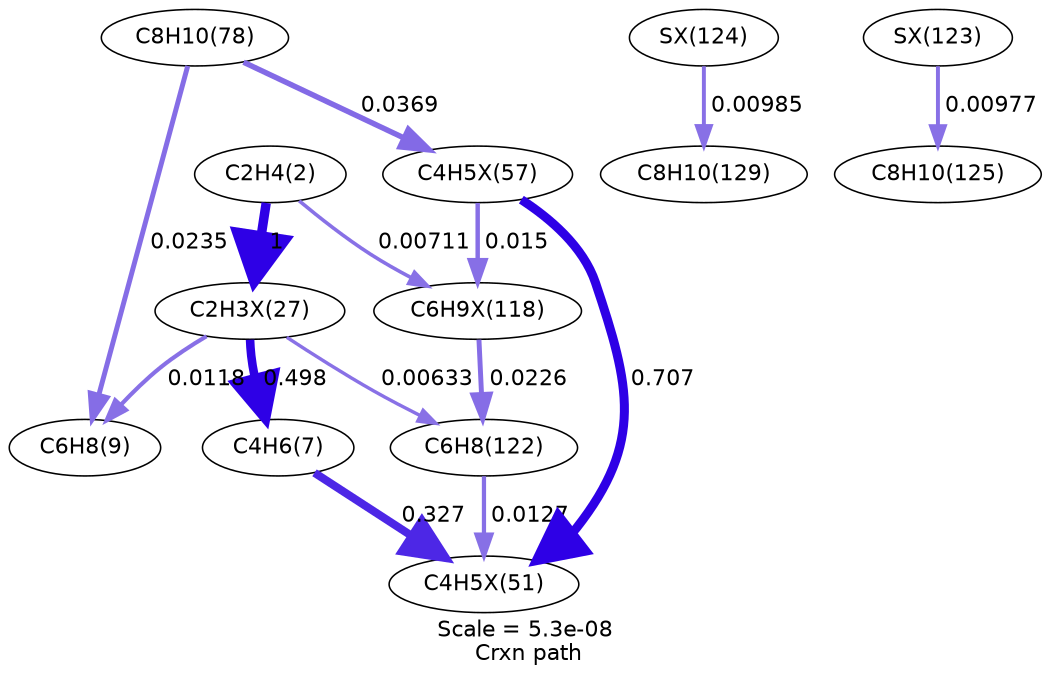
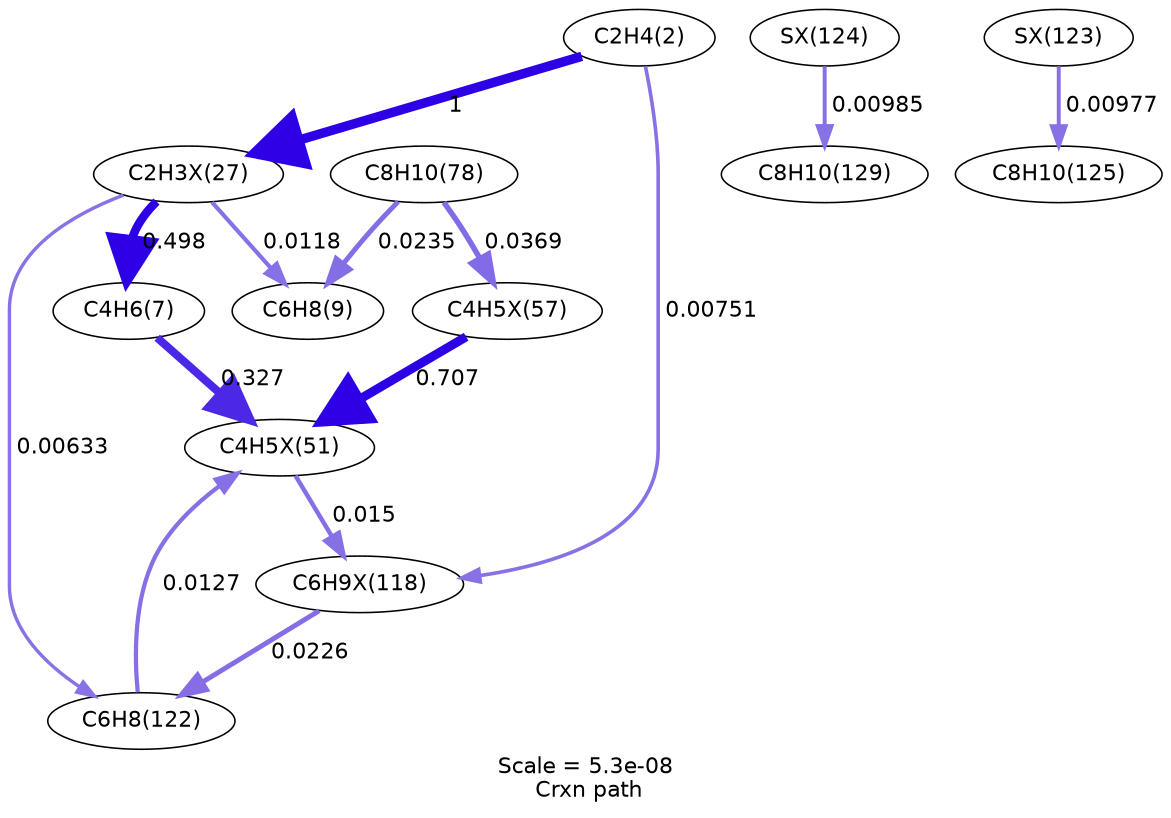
(478, 231) -> (314, 506)
(421, 243) -> (708, 311)
